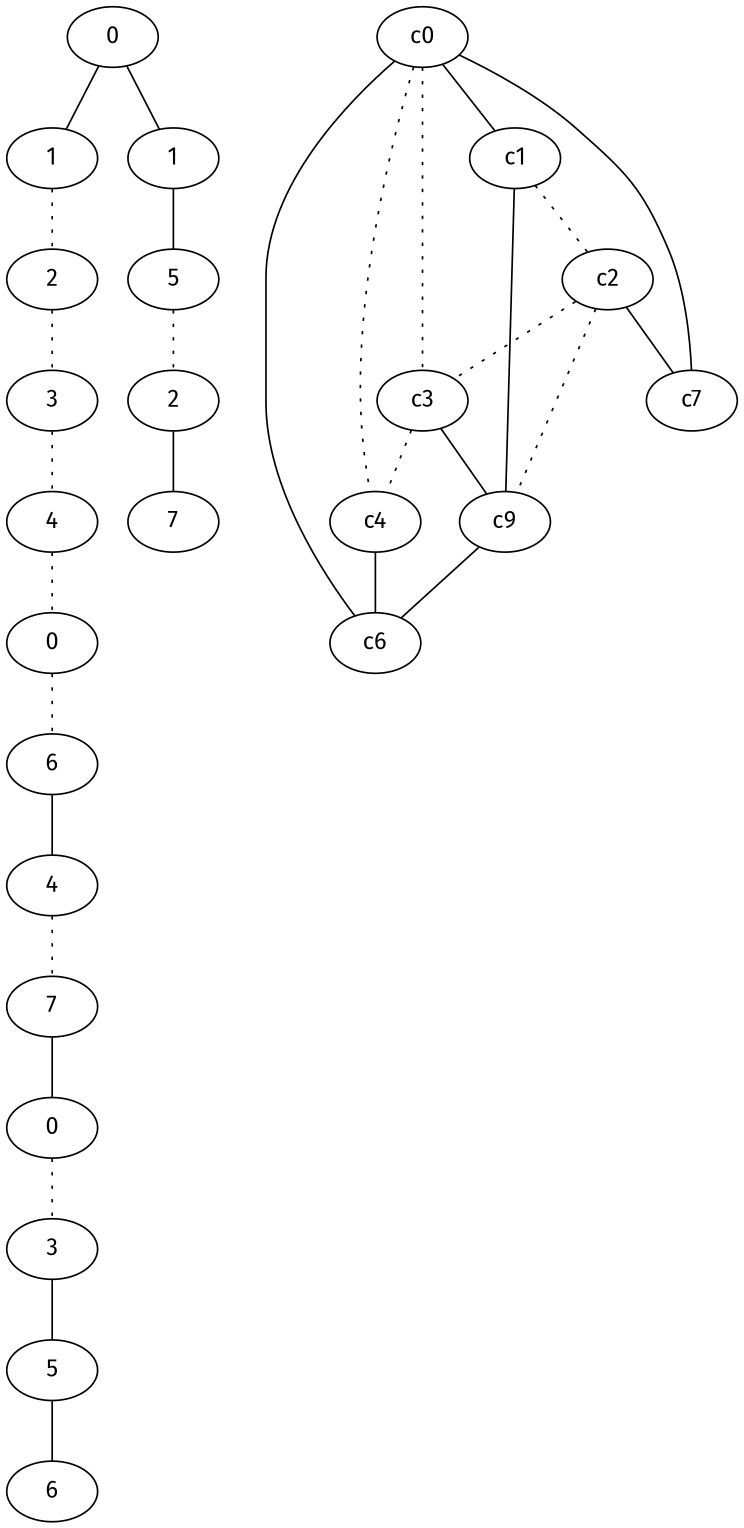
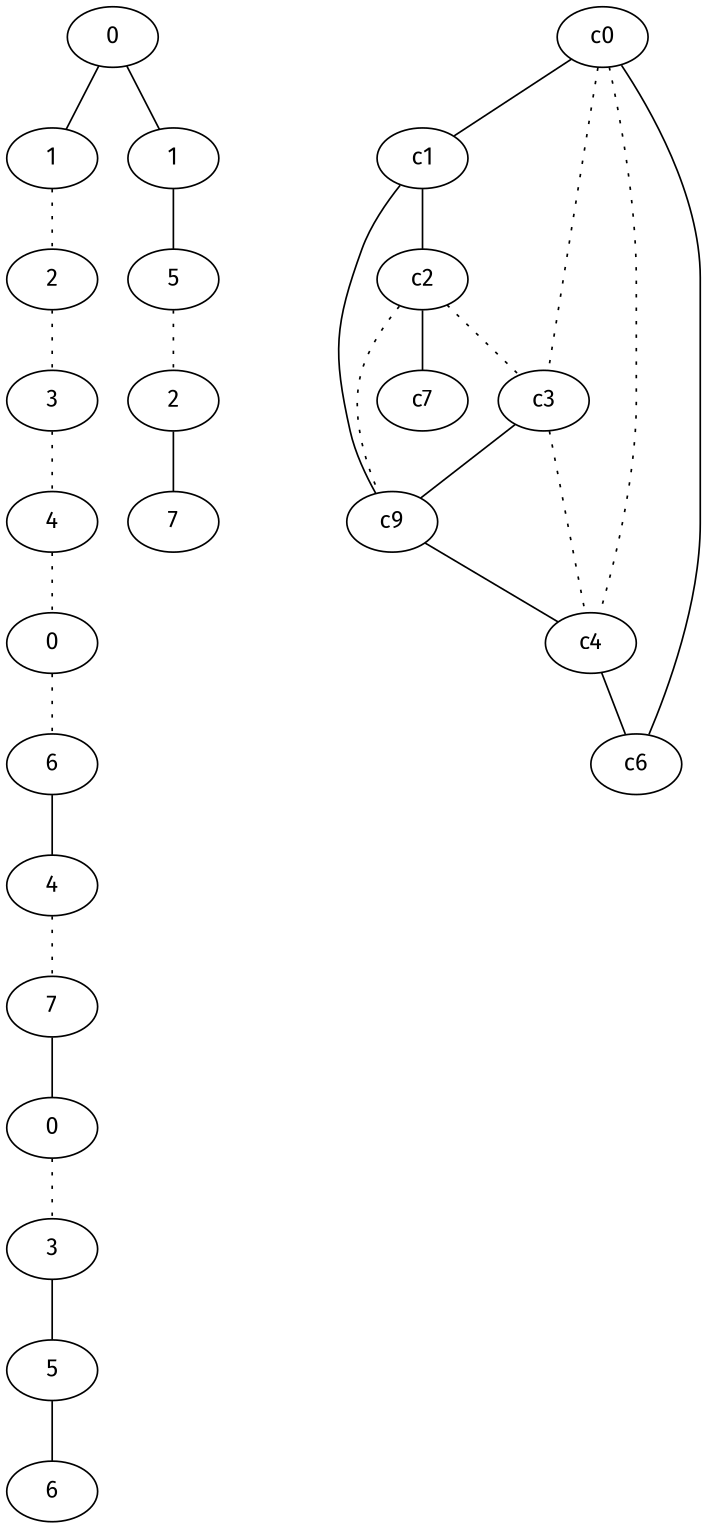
(626, 177) -> none
(561, 219) -> (423, 219)
(440, 583) -> (492, 582)
